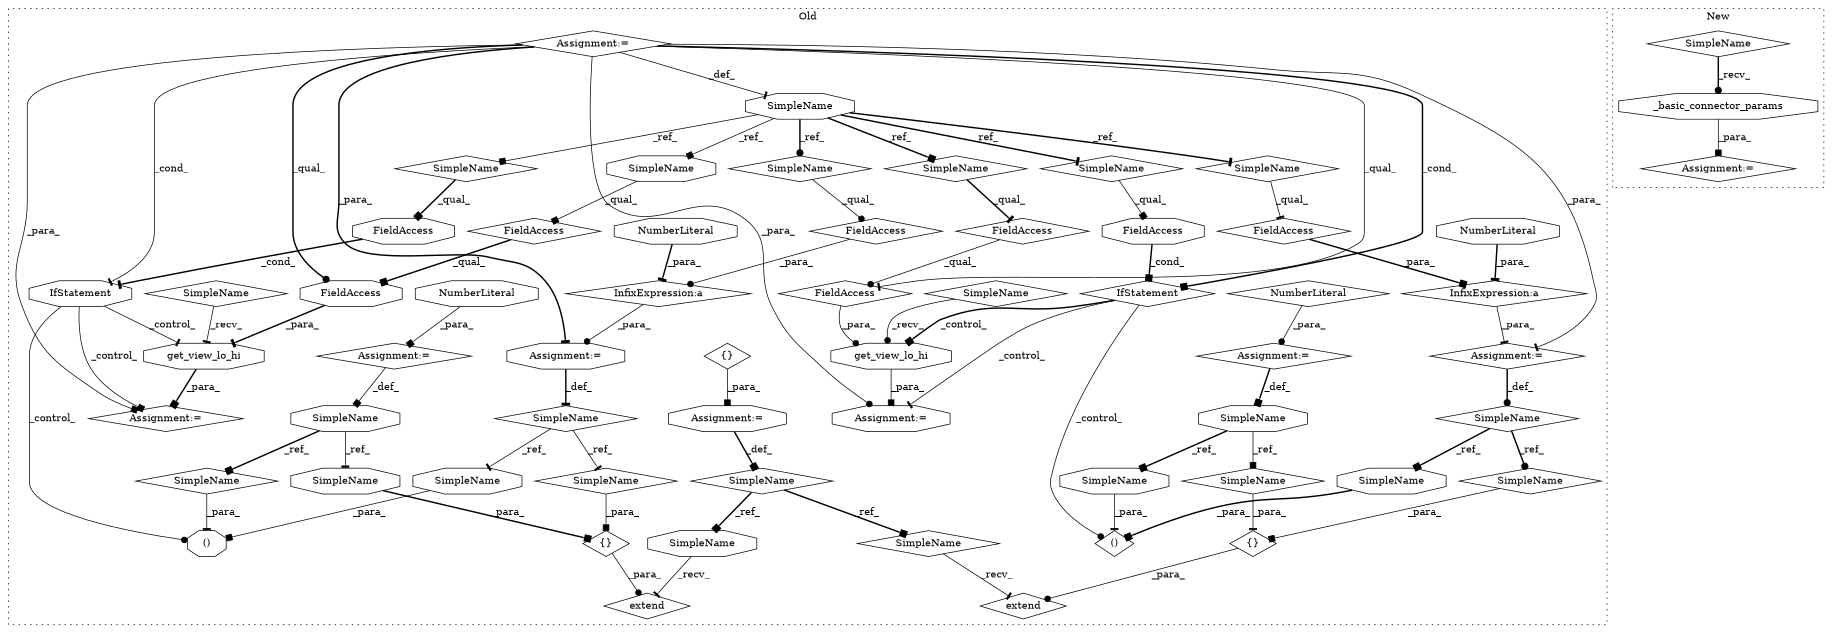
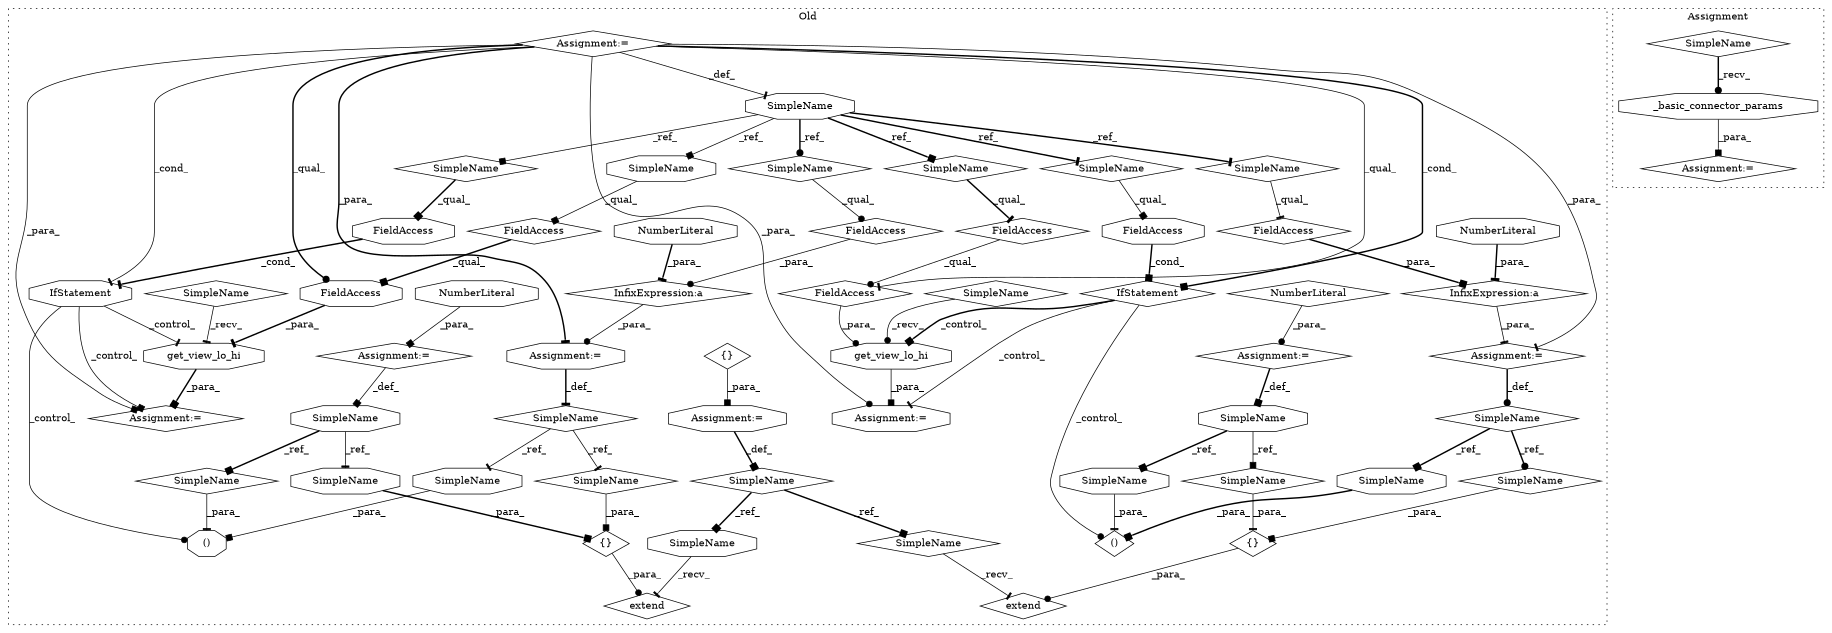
(1718, 17) -> (1718, 17)
